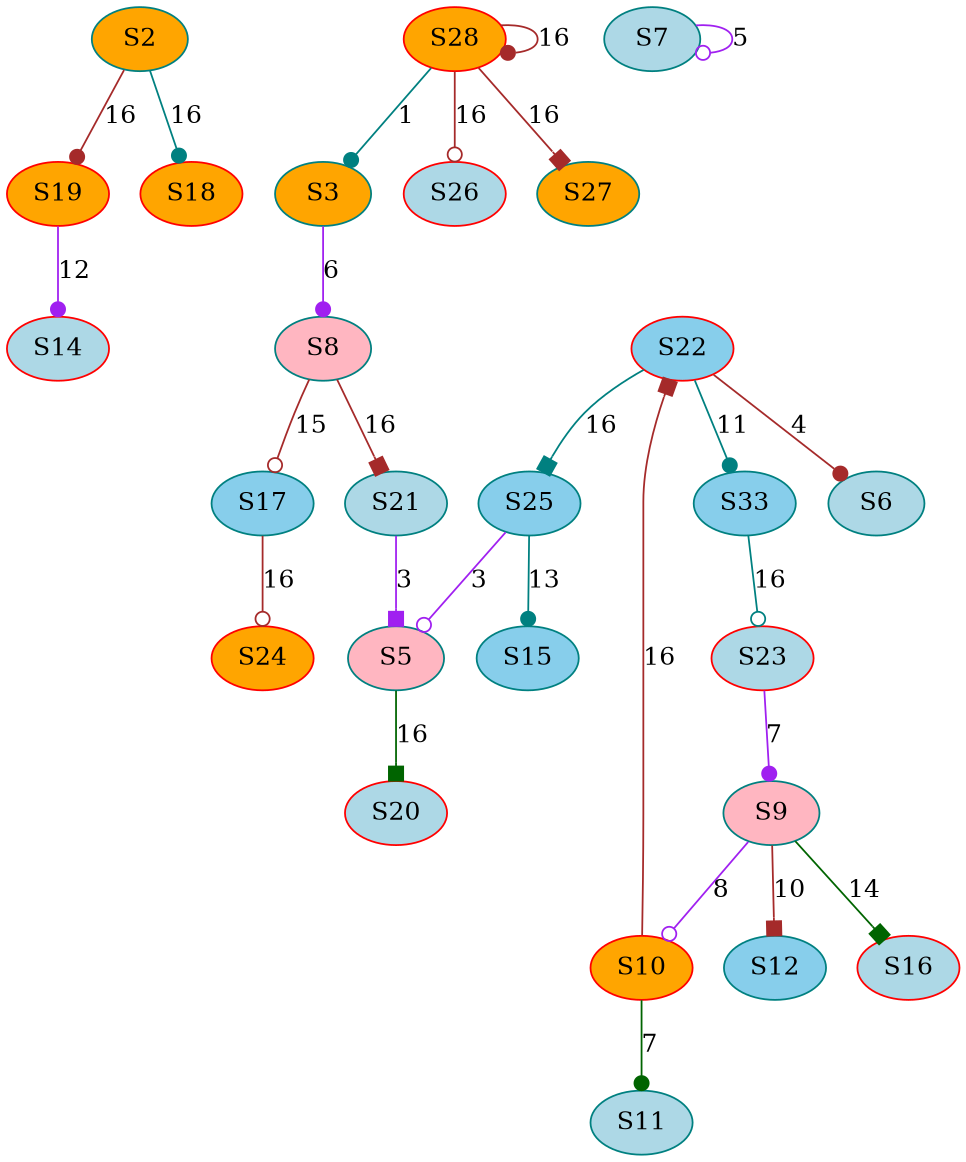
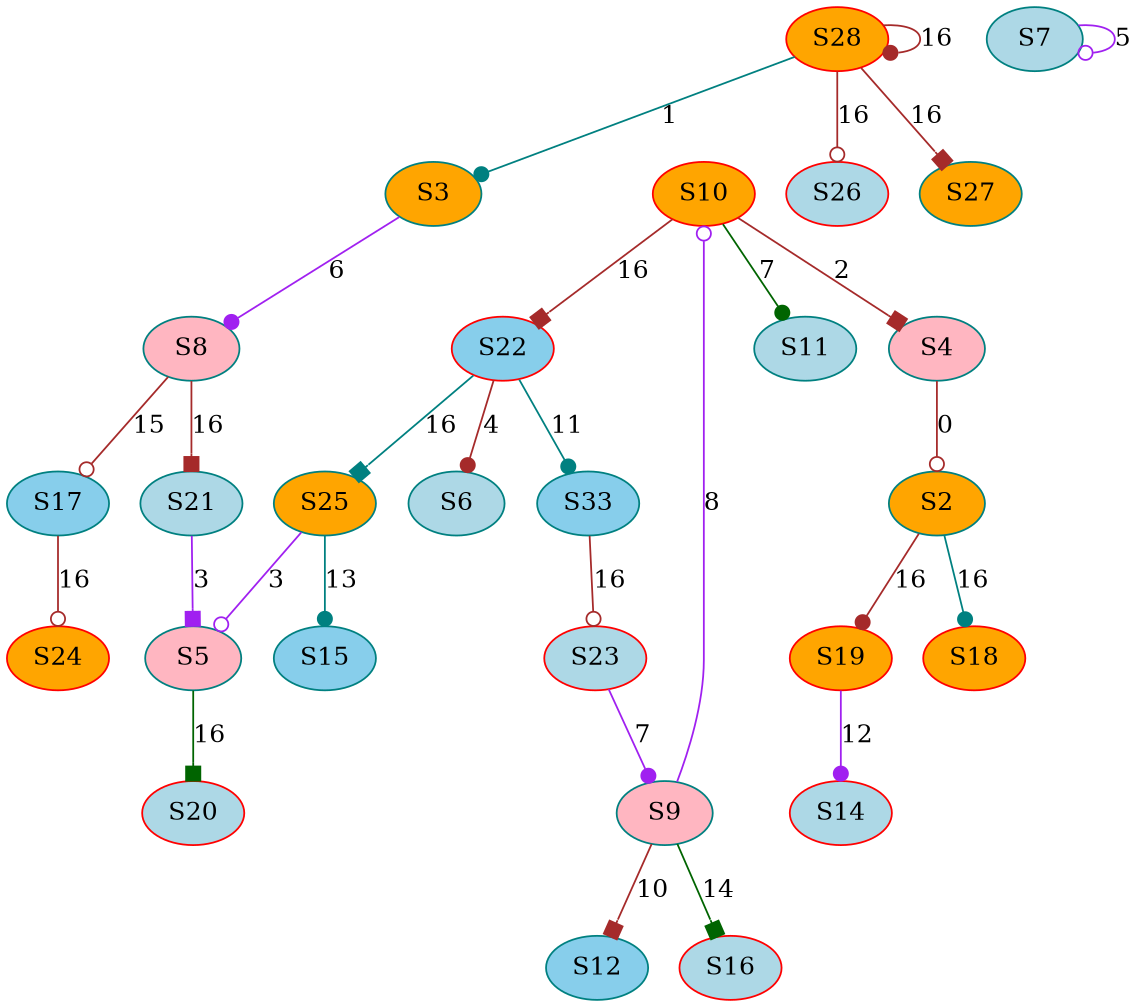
none -> (937, 349)
(529, 504) -> (325, 504)
(753, 574) -> (591, 574)
